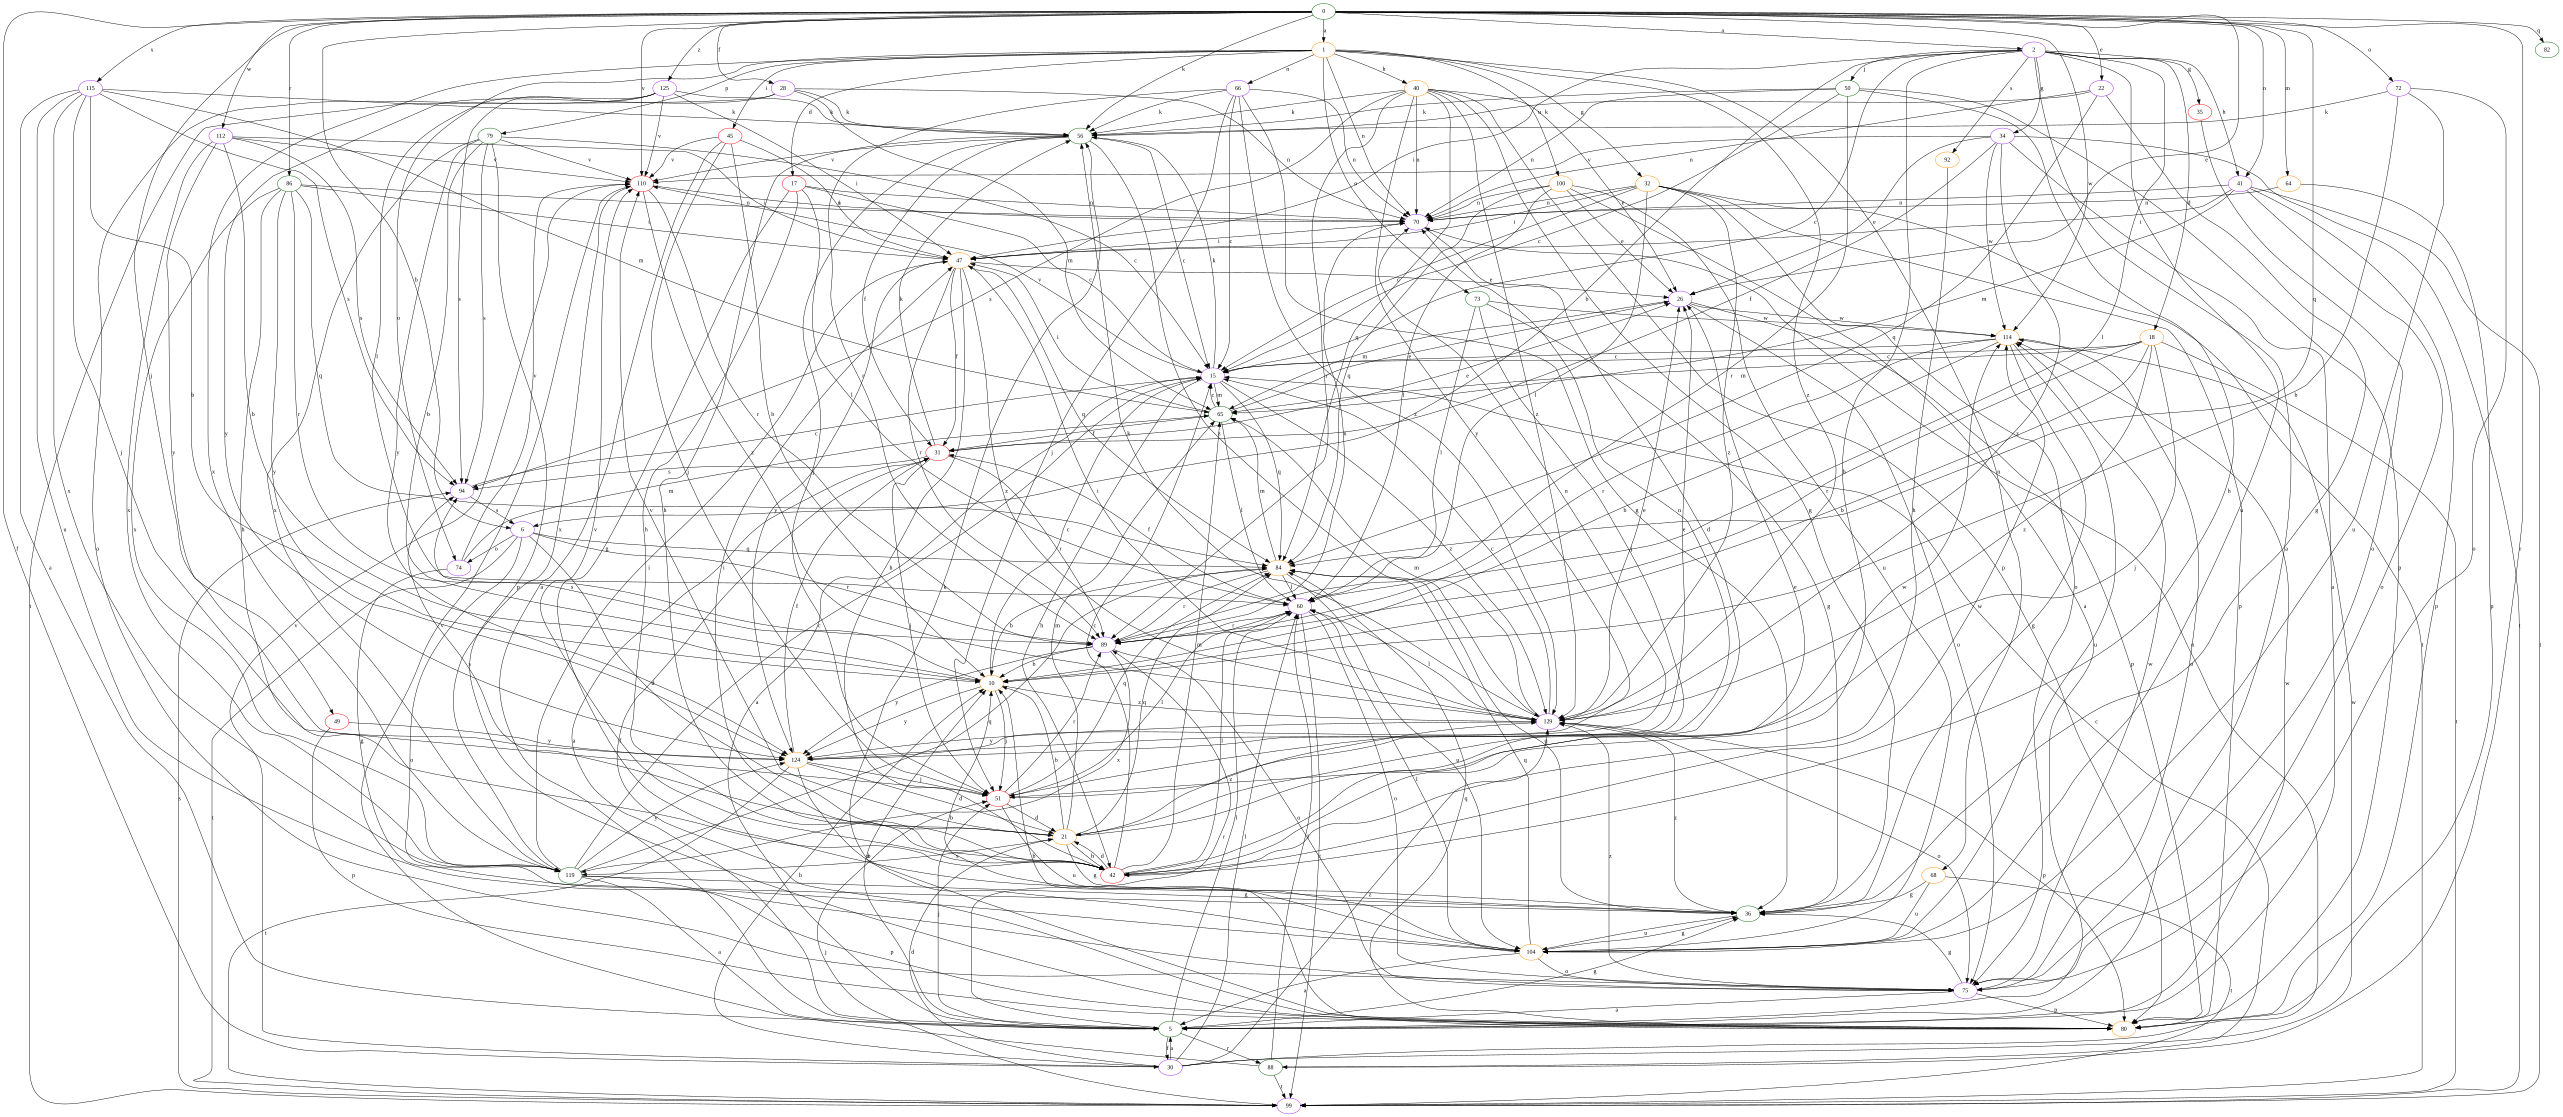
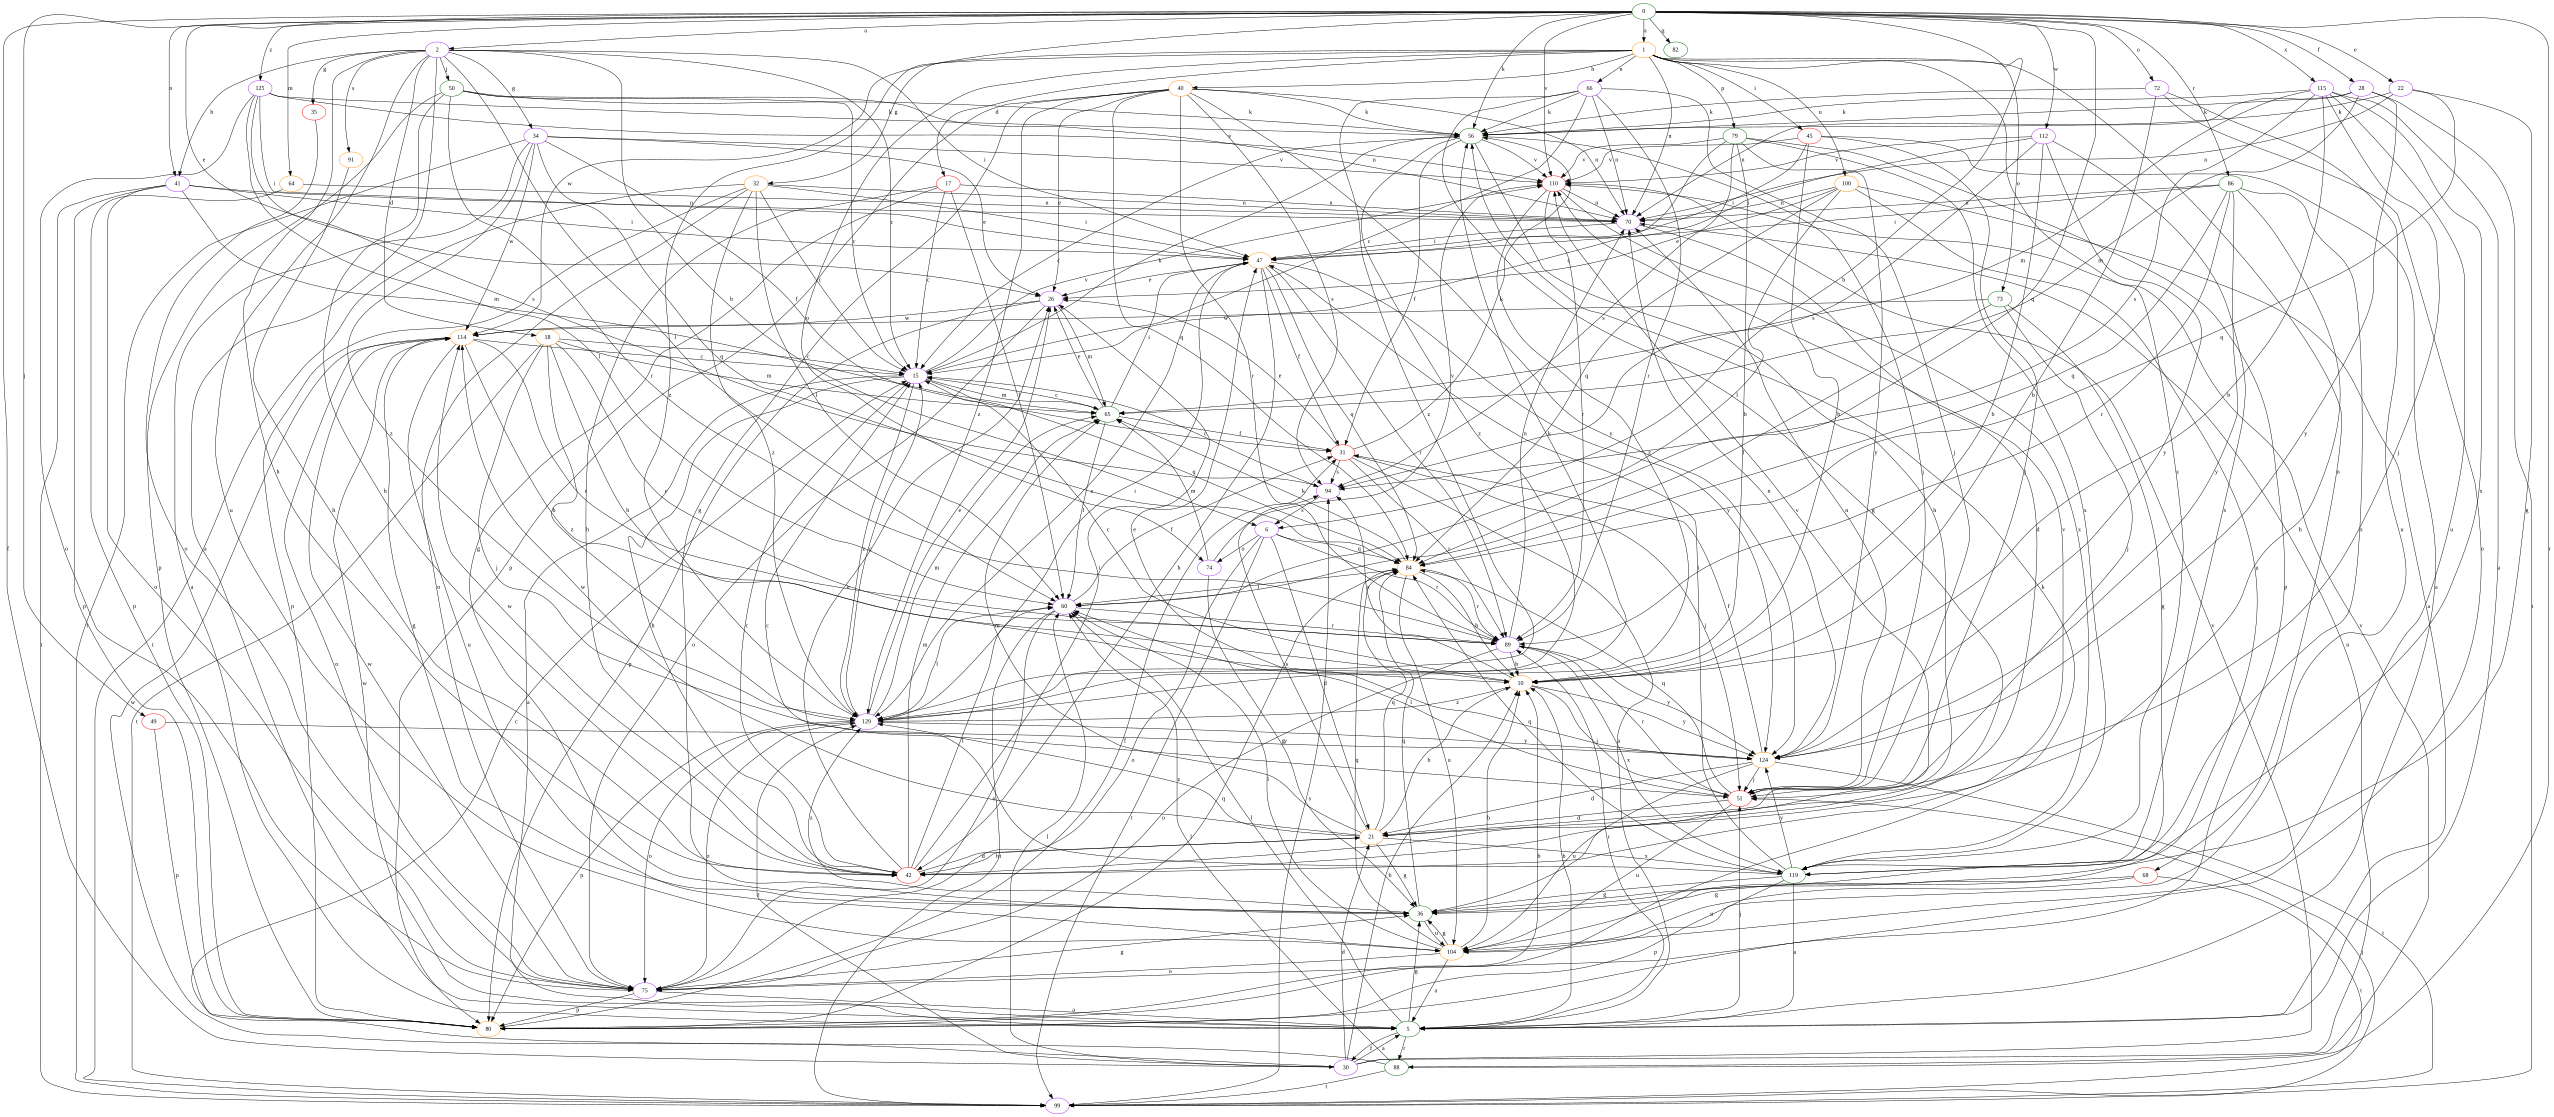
(1947, 160) -> (351, 160)
none -> (844, 412)
(1263, 491) -> (1304, 491)
(1934, 875) -> (2146, 875)
